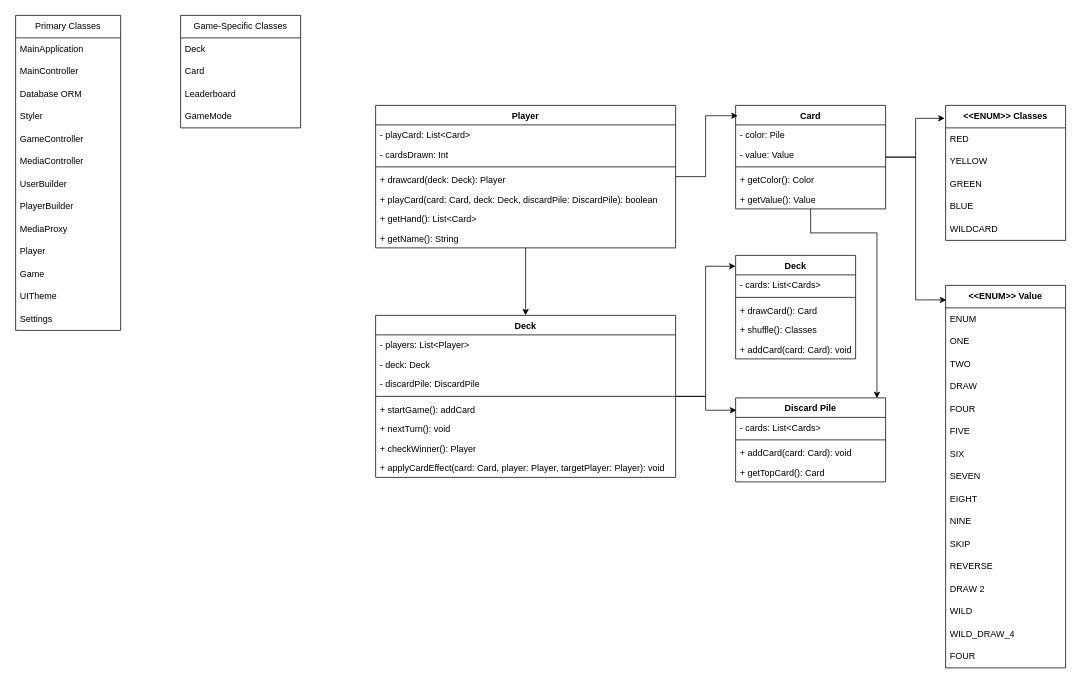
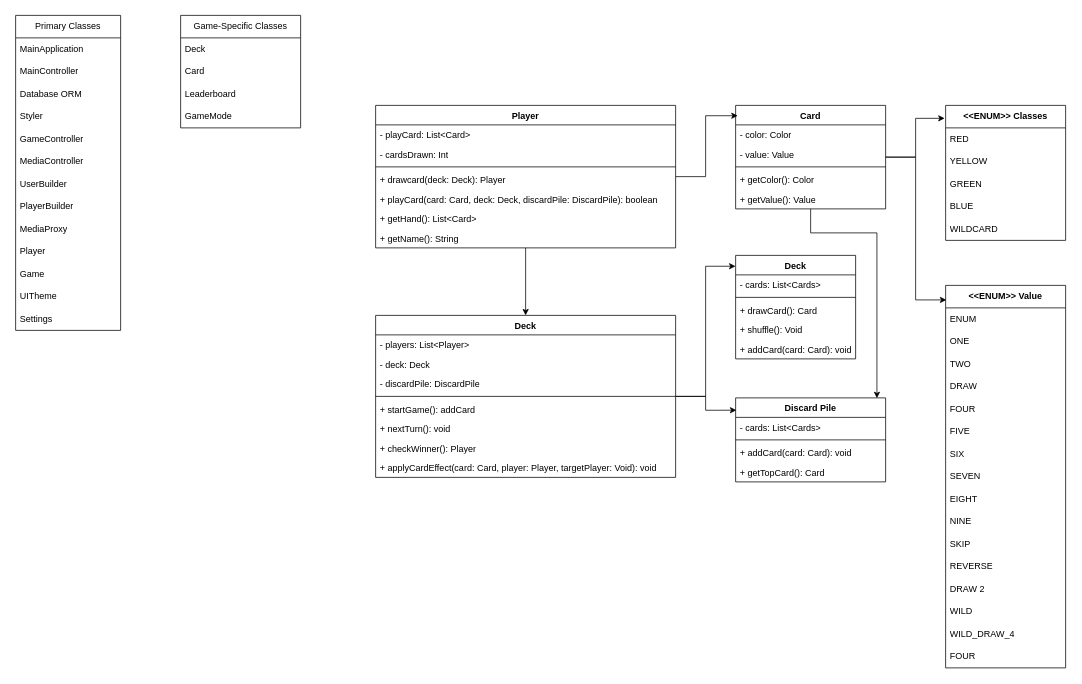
(766, 136) -> (769, 136)
(784, 331) -> (777, 331)
(526, 474) -> (526, 474)
